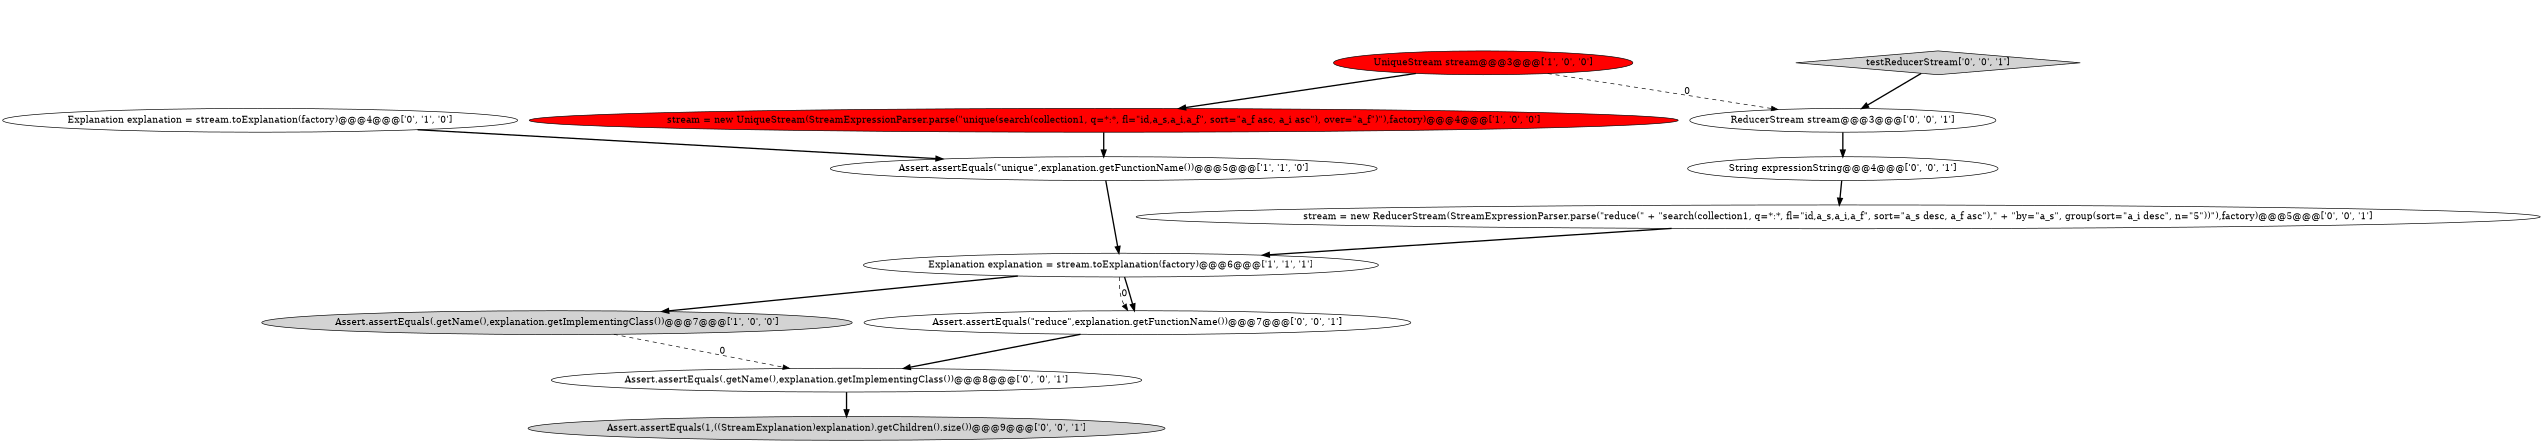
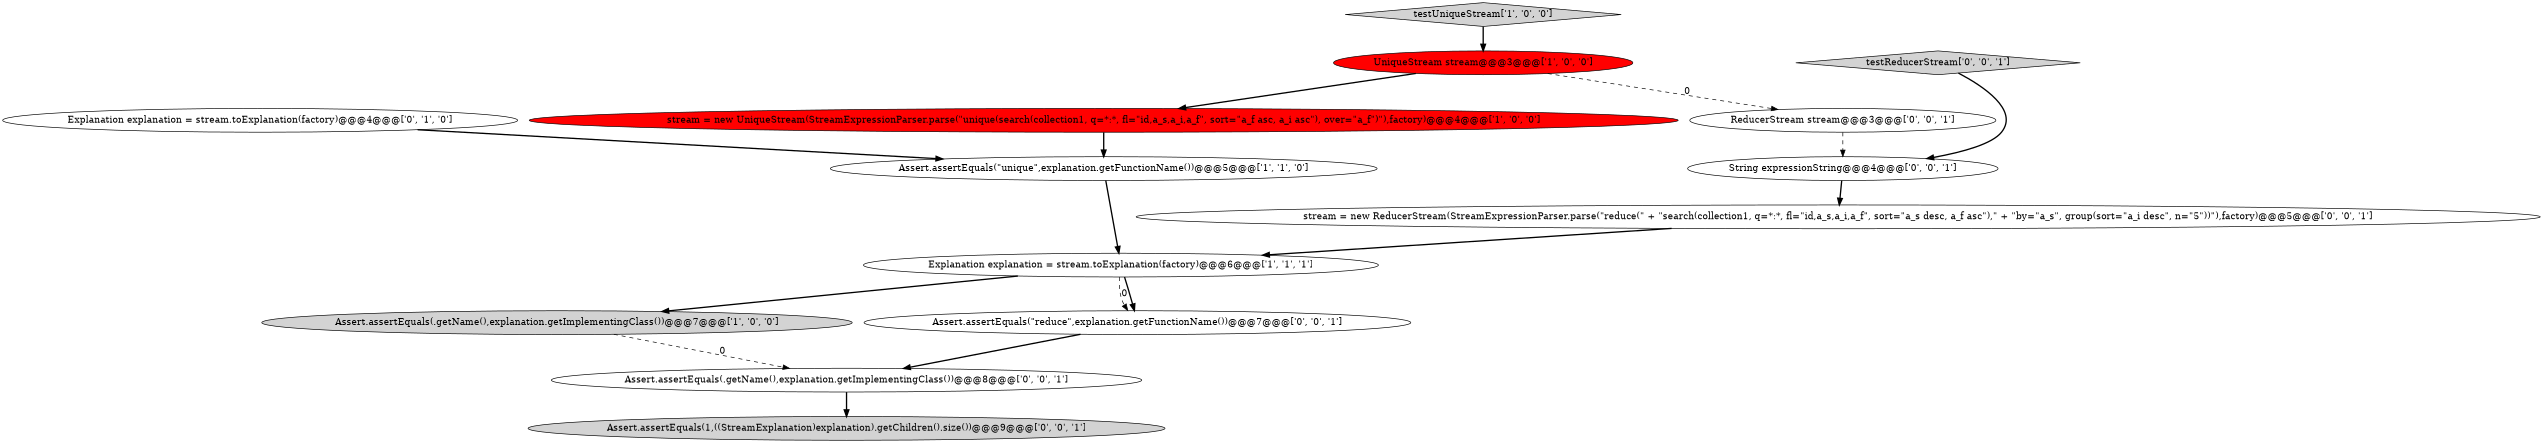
none -> (1483, 15)
(1894, 89) -> (2004, 128)
(1843, 141) -> (1843, 141)
